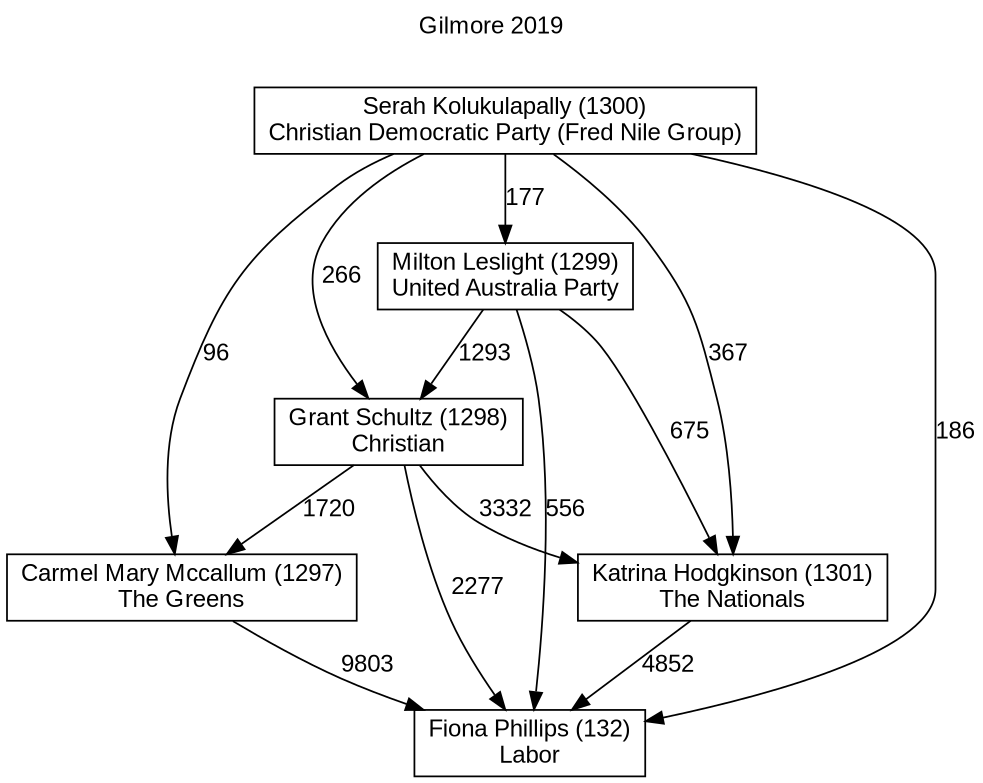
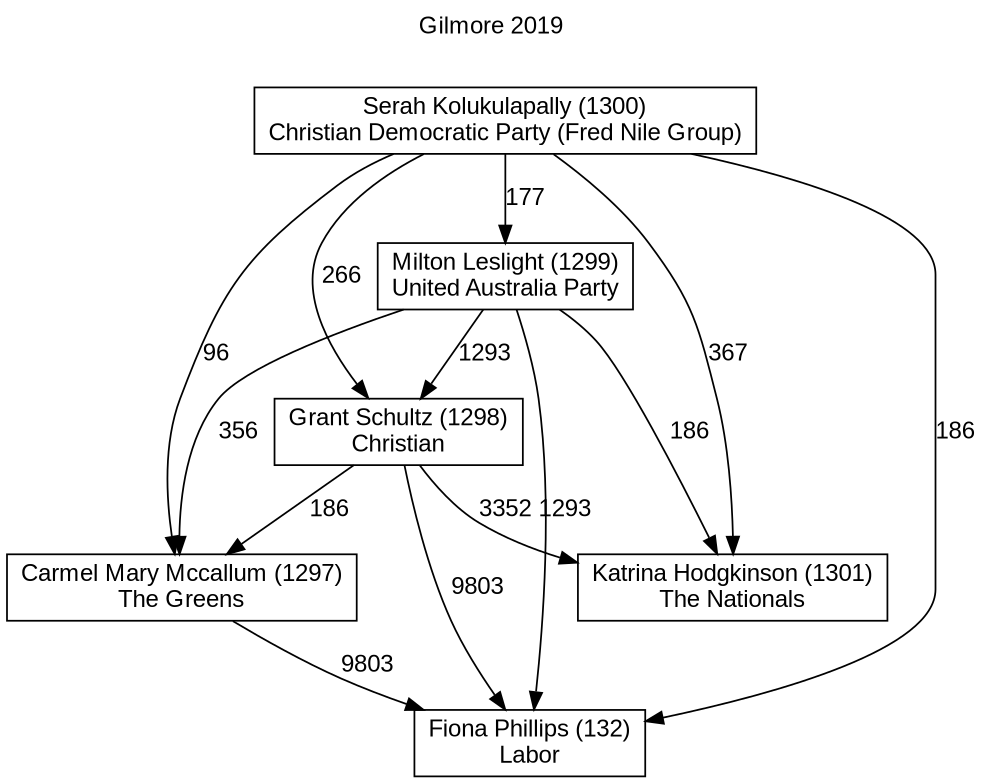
none -> (242, 379)
(690, 432) -> (690, 432)
(330, 510) -> (330, 510)
(506, 510) -> (506, 510)
(566, 510) -> (566, 510)
(478, 588) -> (478, 588)
(638, 660) -> none
